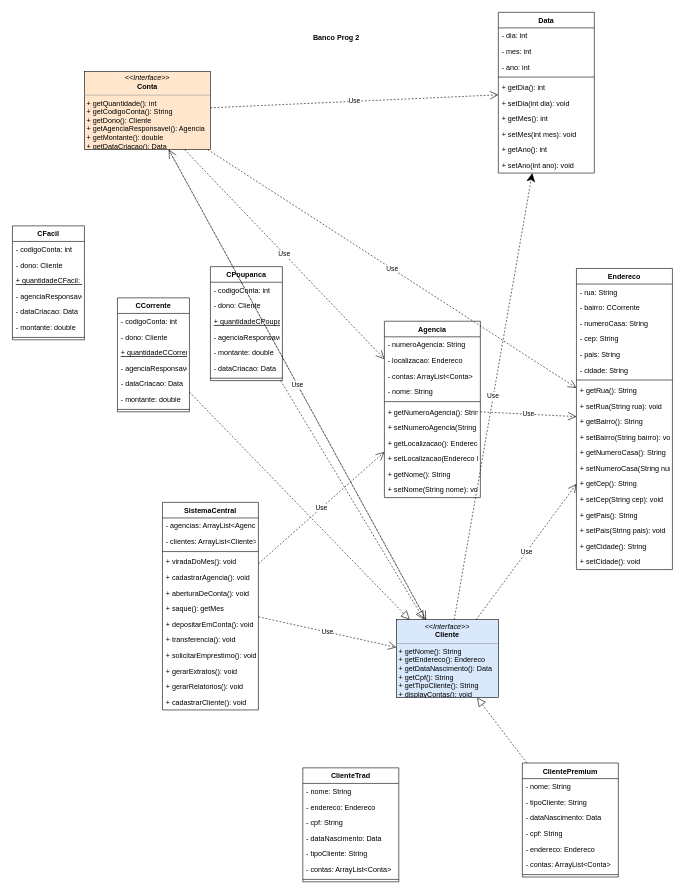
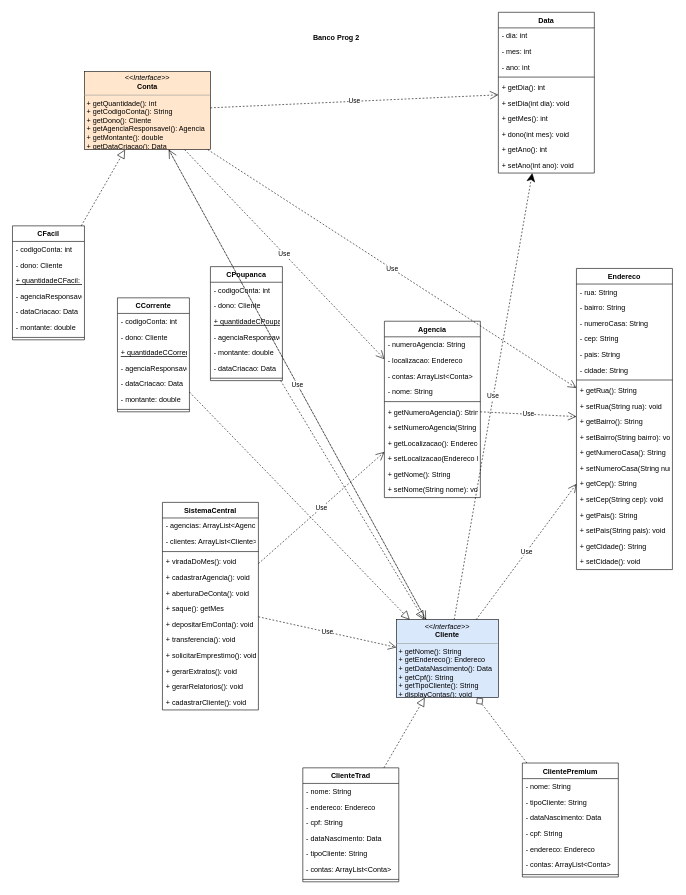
(542, 134) -> (538, 134)
none -> (102, 190)
(614, 308) -> (607, 308)
(483, 705) -> (483, 705)
none -> (402, 737)
